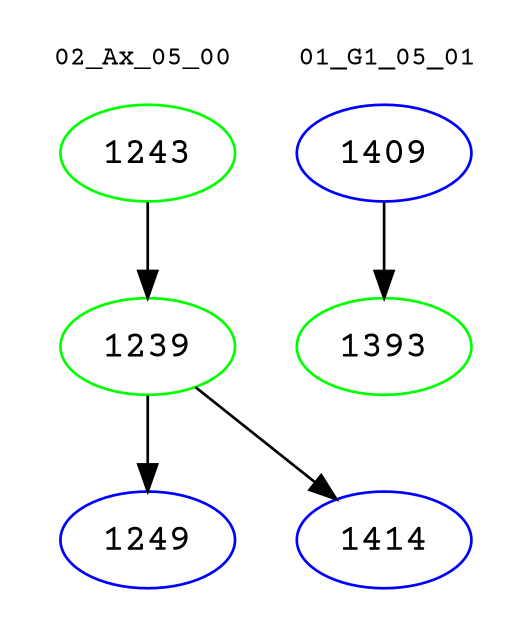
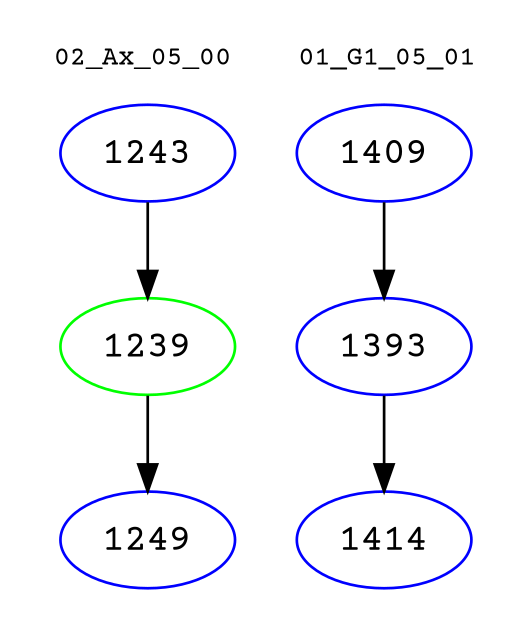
(148, 153) -> (148, 153)
(384, 347) -> (384, 347)
(237, 420) -> (384, 430)
